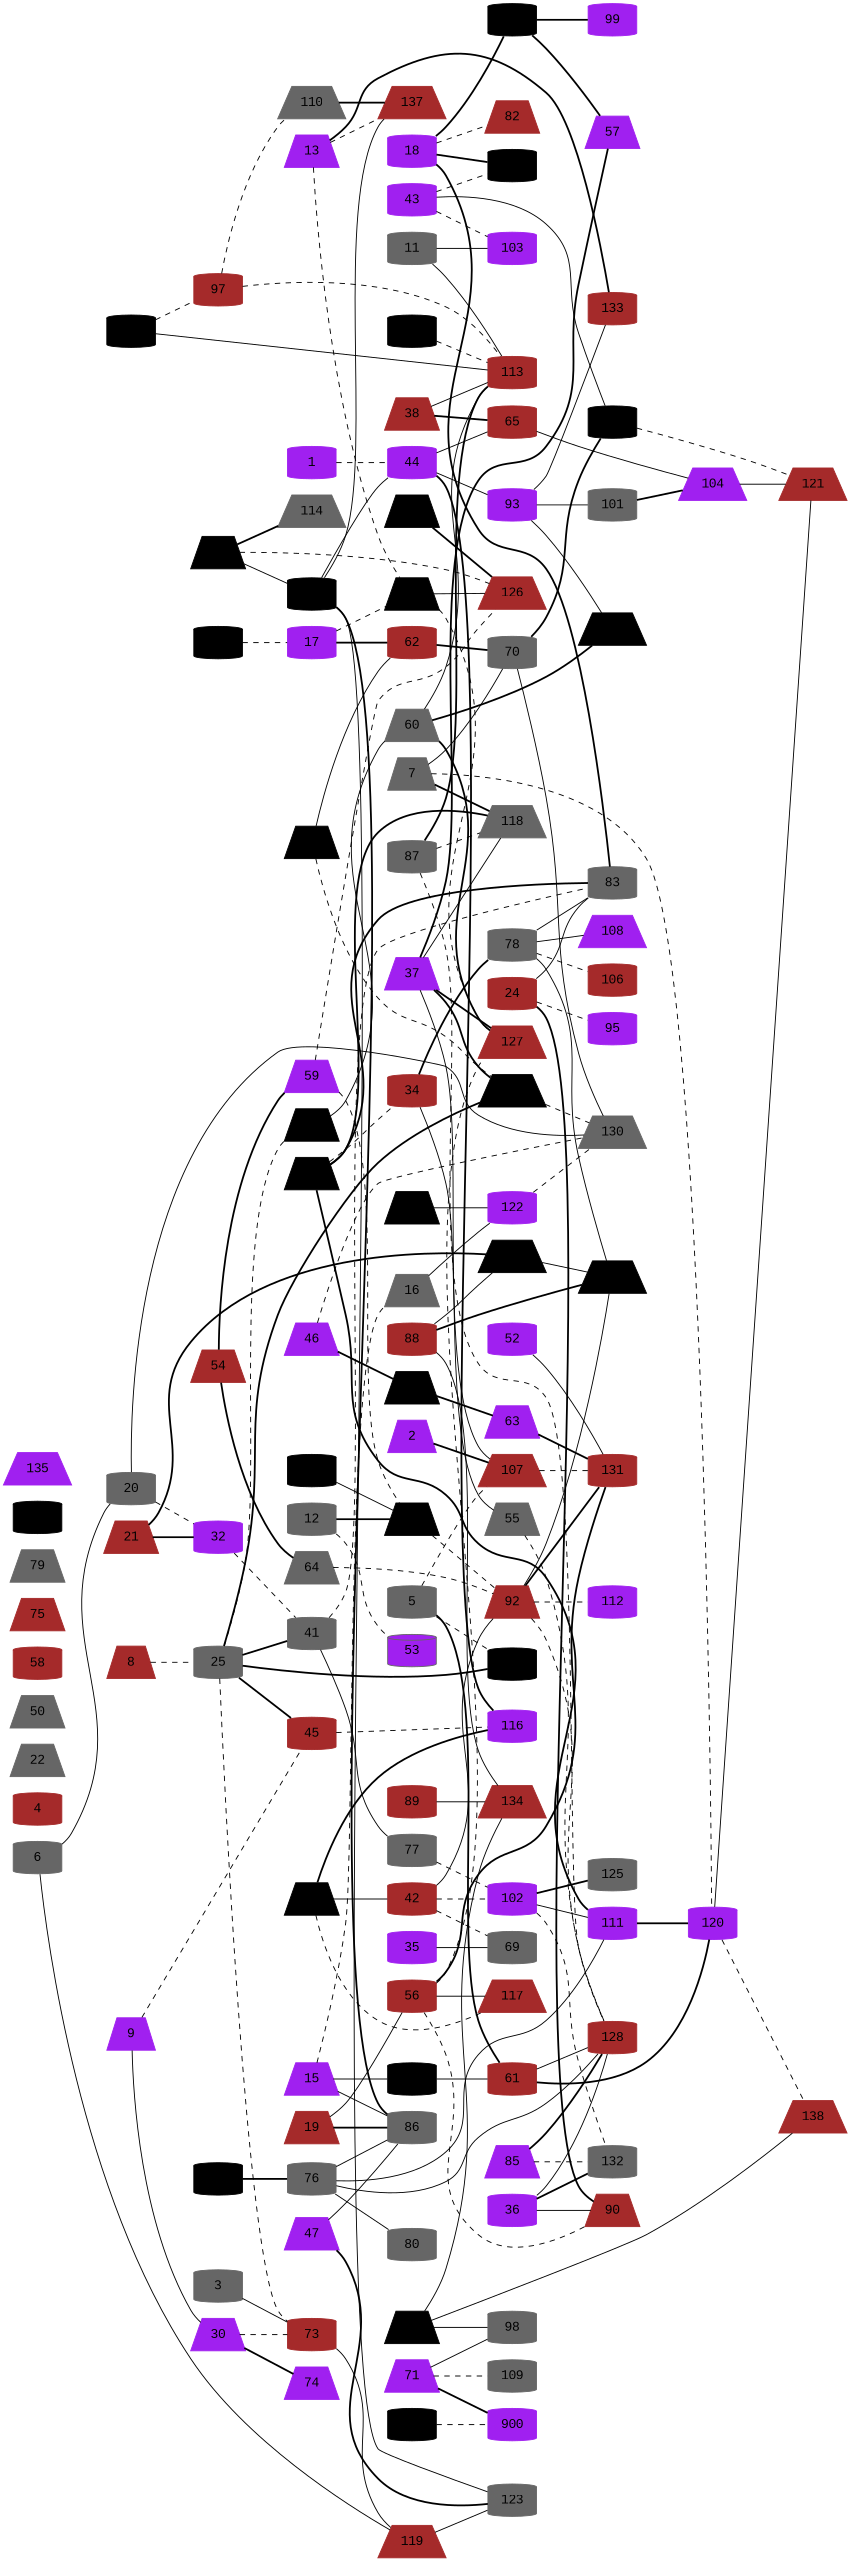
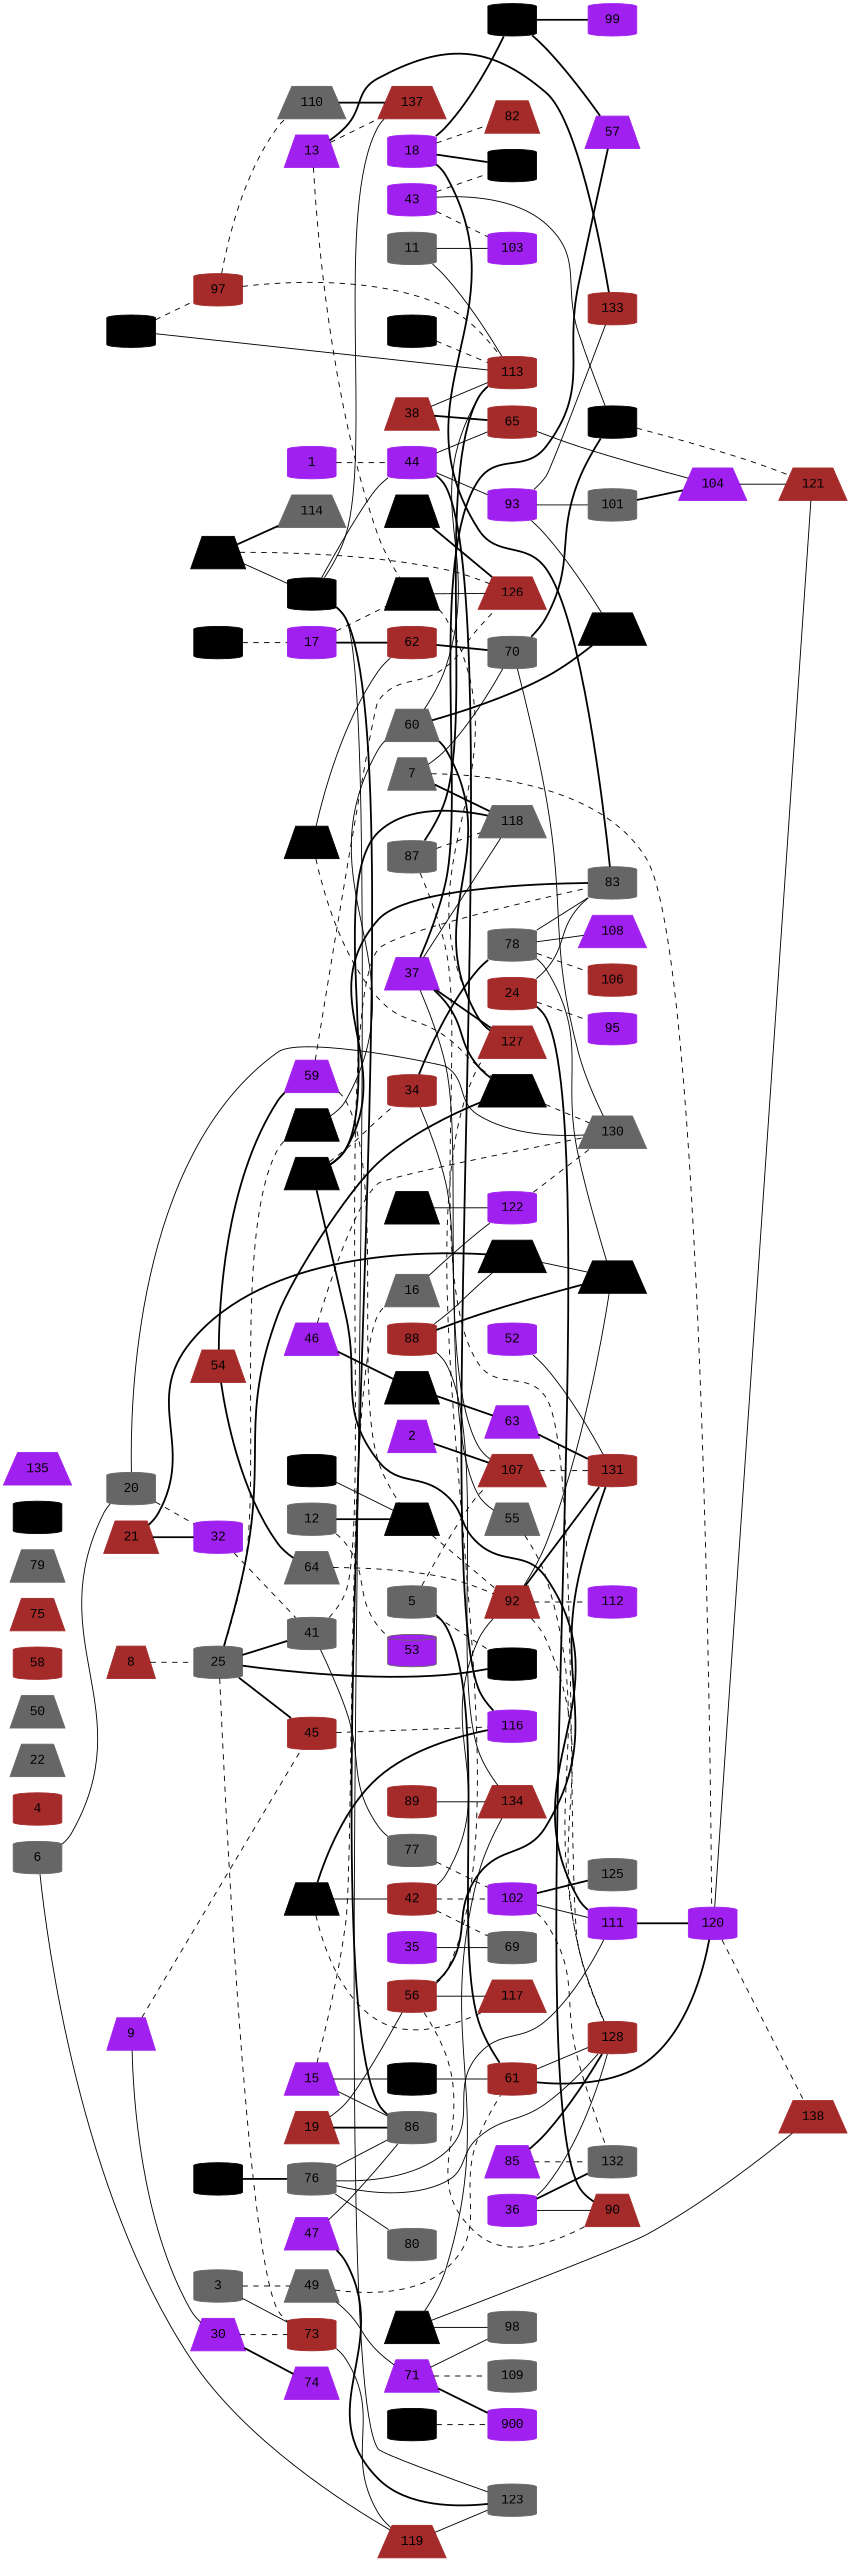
none -> (312, 2286)
